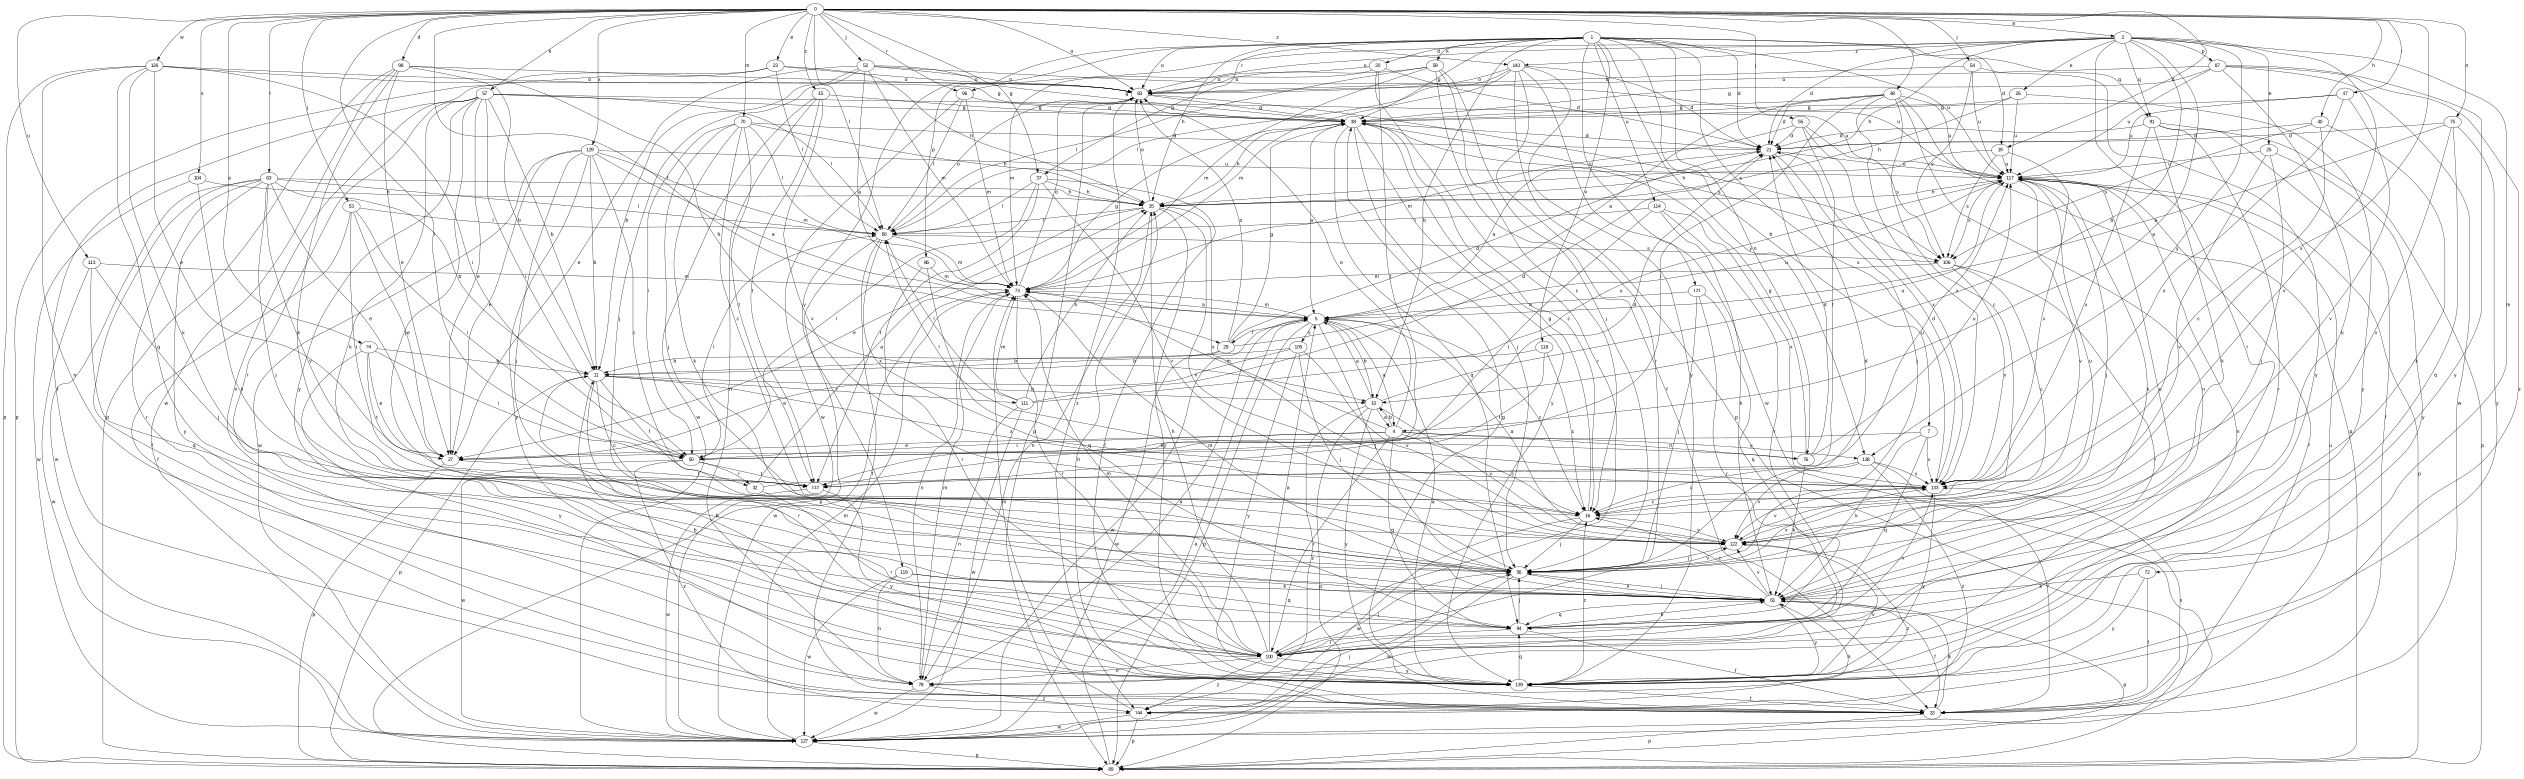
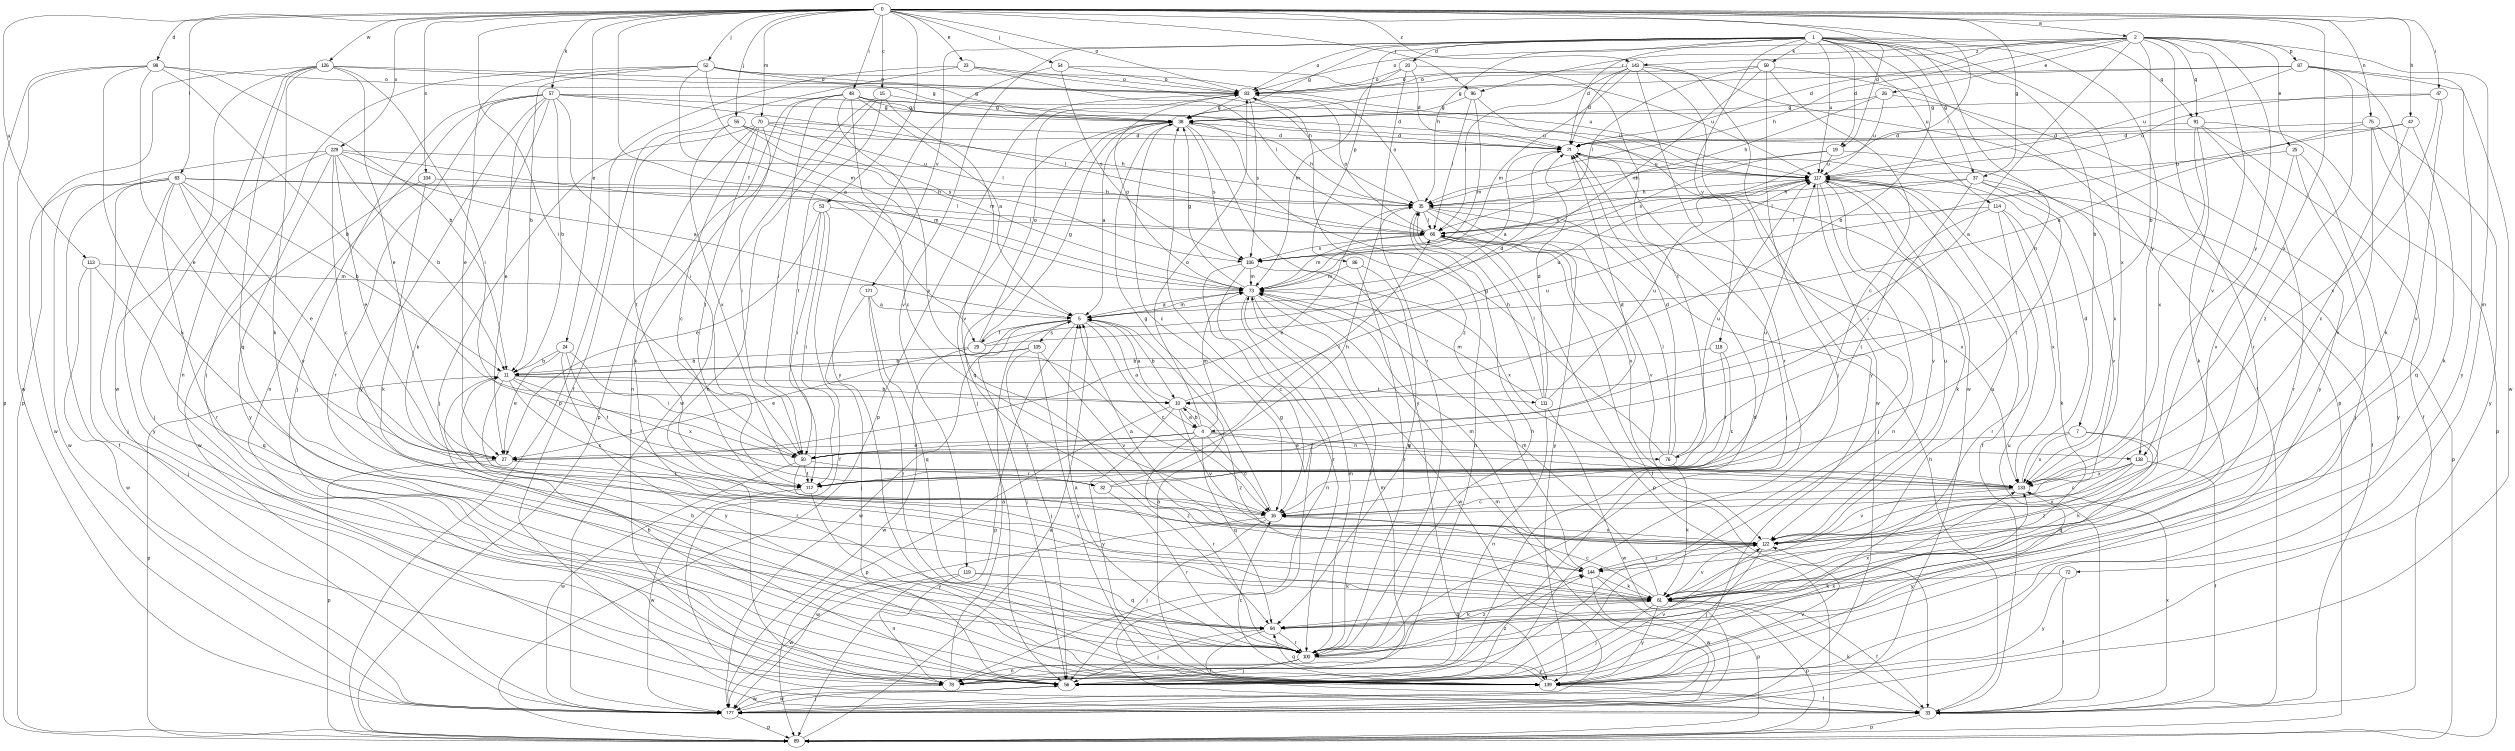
(2320, 122) -> (2411, 122)
(590, 150) -> (334, 150)
(882, 347) -> (1347, 347)
none -> (208, 497)
(1644, 591) -> none
